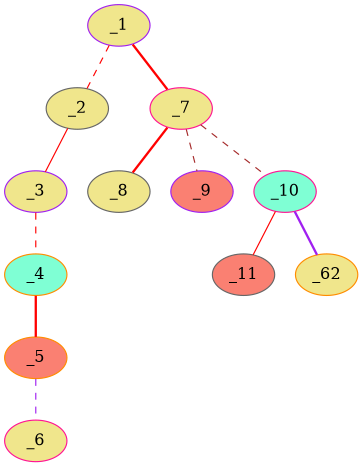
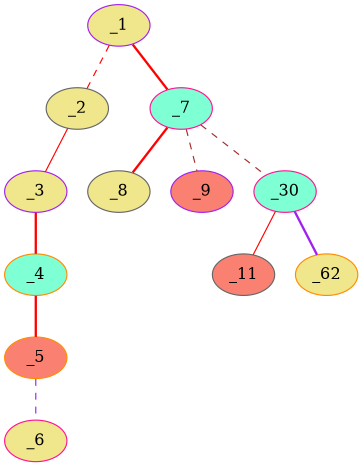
(181, 108) -> (181, 108)
(285, 192) -> (285, 192)
(36, 233) -> (36, 233)
